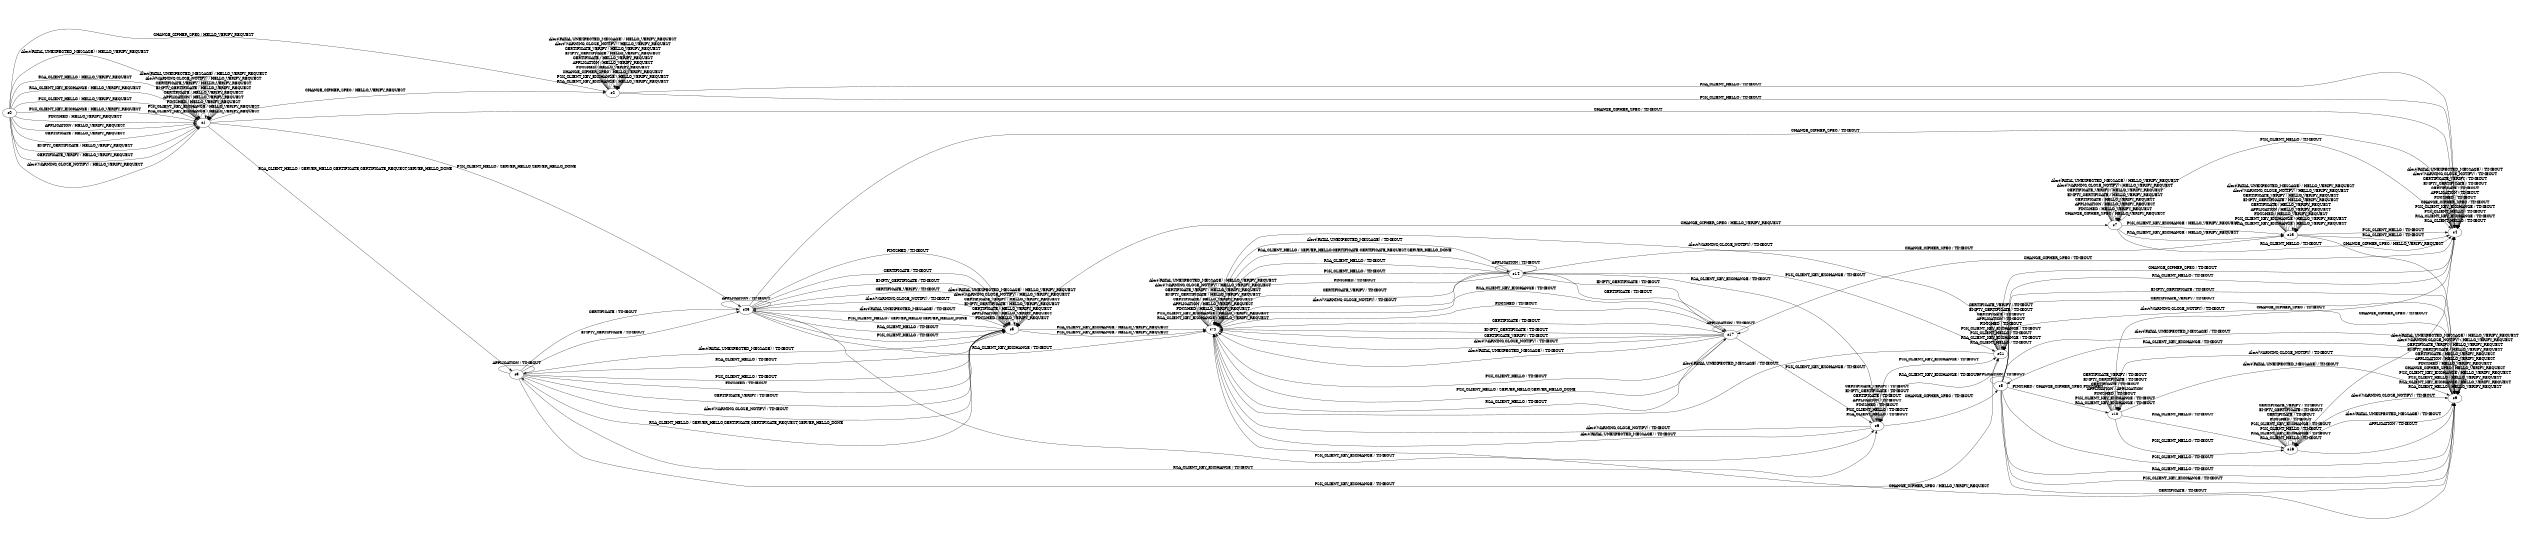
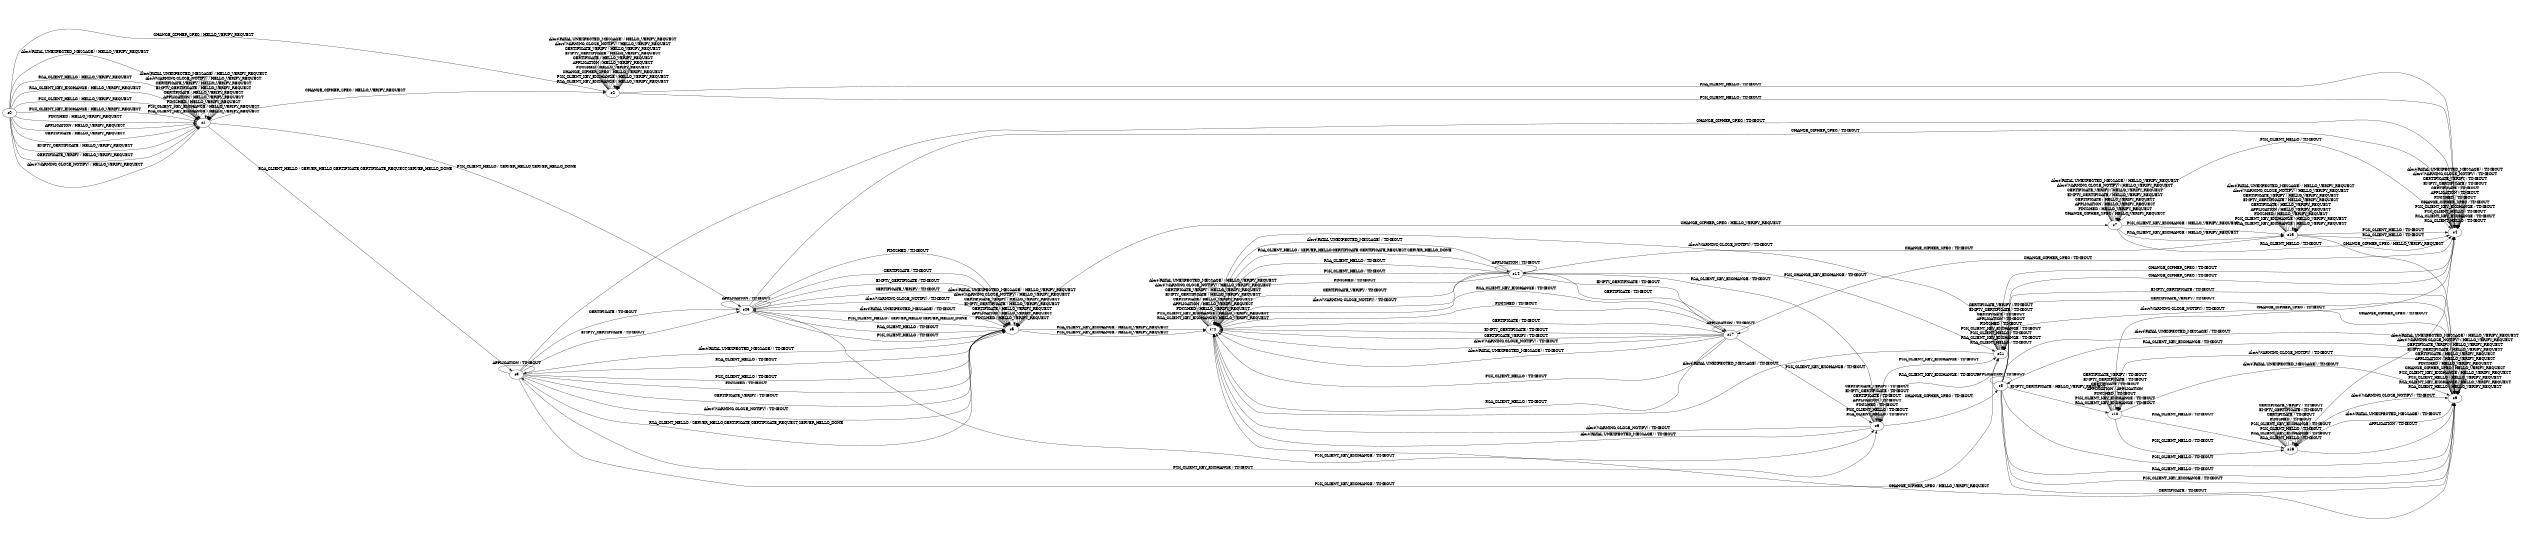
(1375, 112) -> (1488, 125)
(1825, 275) -> (1825, 275)
(2182, 276) -> (2182, 276)
(976, 354) -> none
(2058, 387) -> (2058, 387)
(1466, 399) -> none
(1213, 468) -> (1213, 468)
